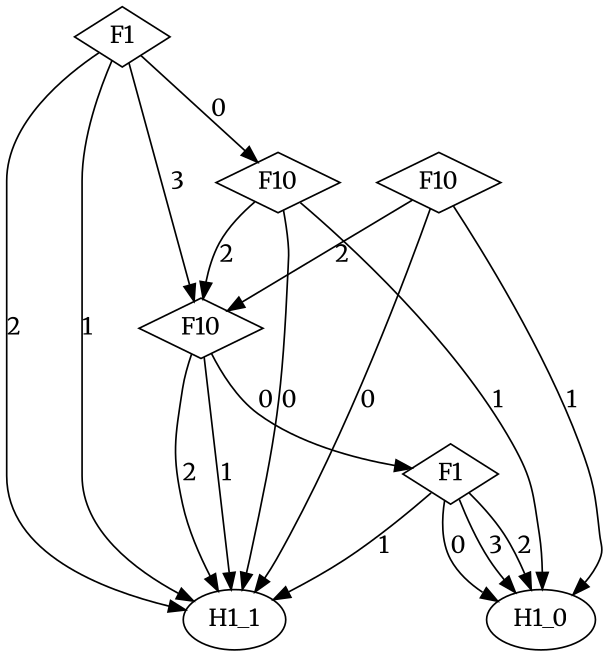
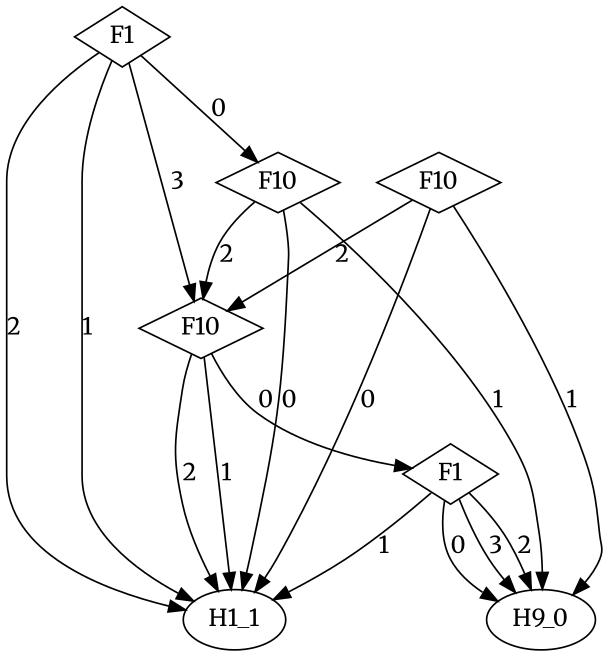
(541, 620) -> (541, 620)
